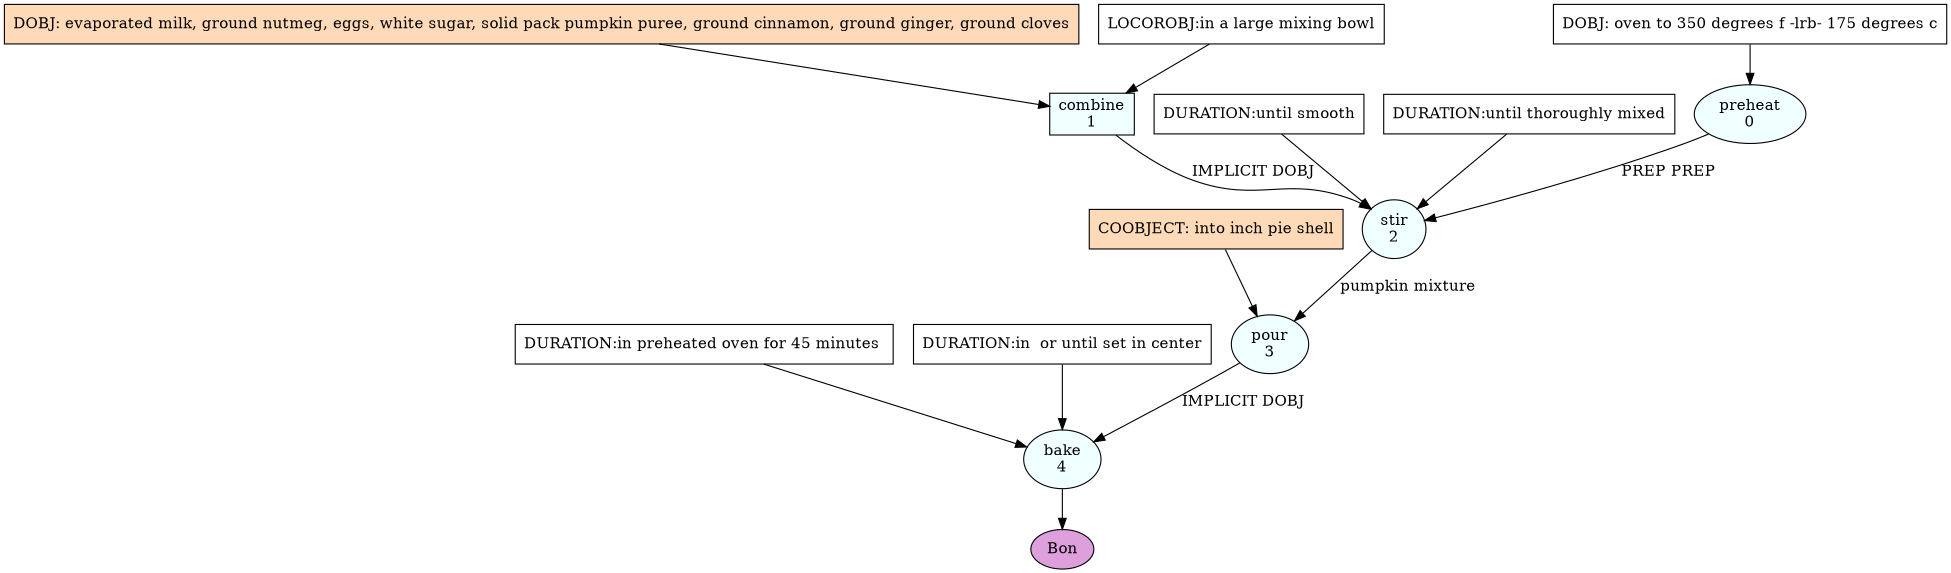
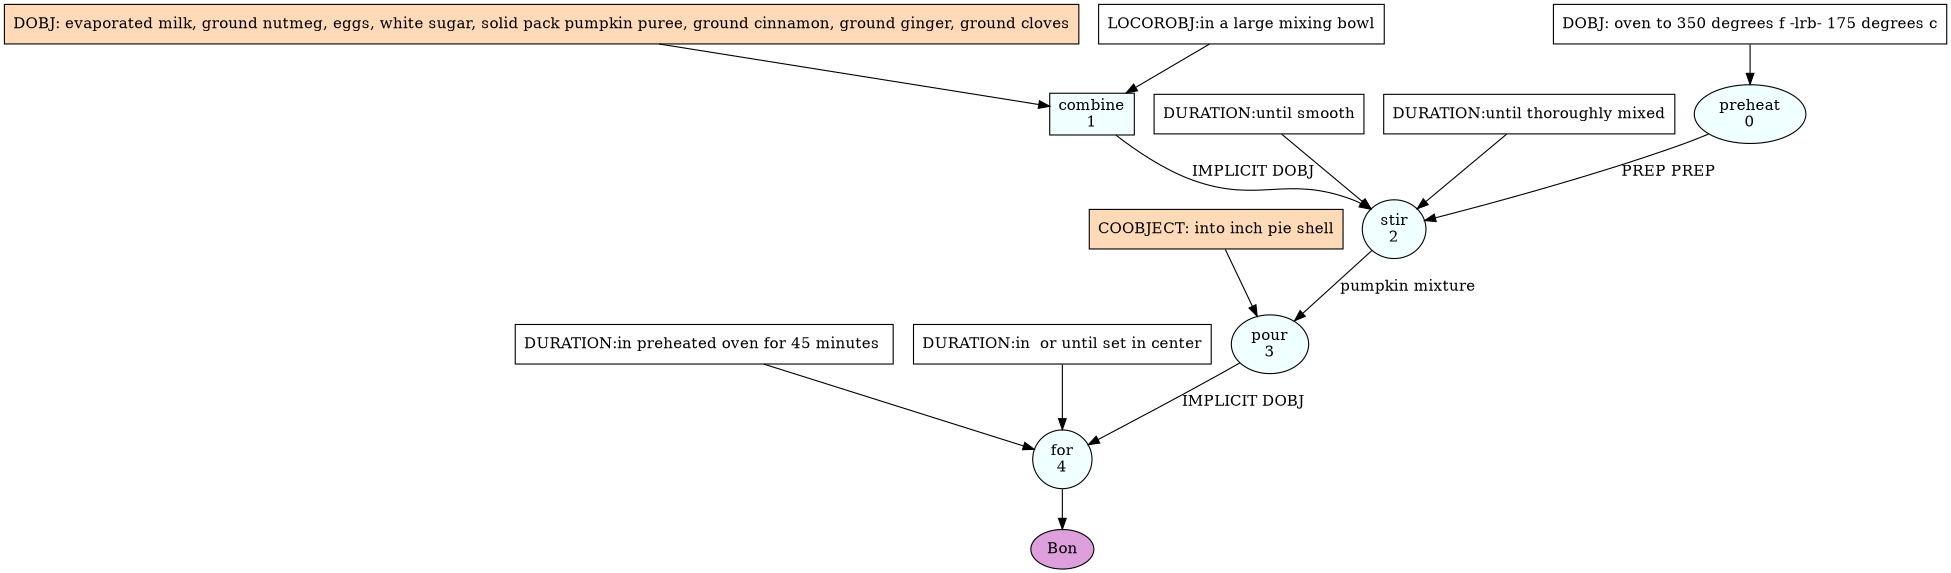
(1062, 459) -> (1062, 459)
